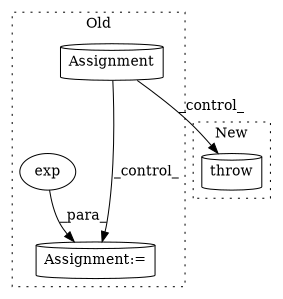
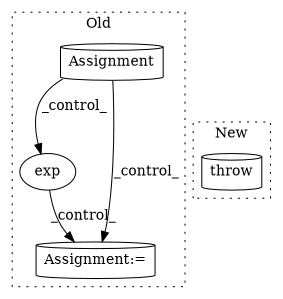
(176, 111) -> (38, 107)
(83, 216) -> (83, 216)
